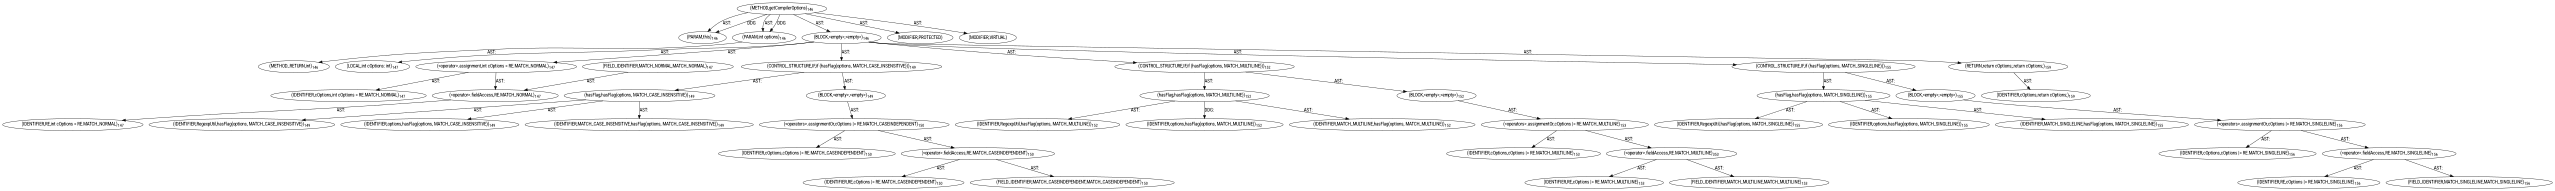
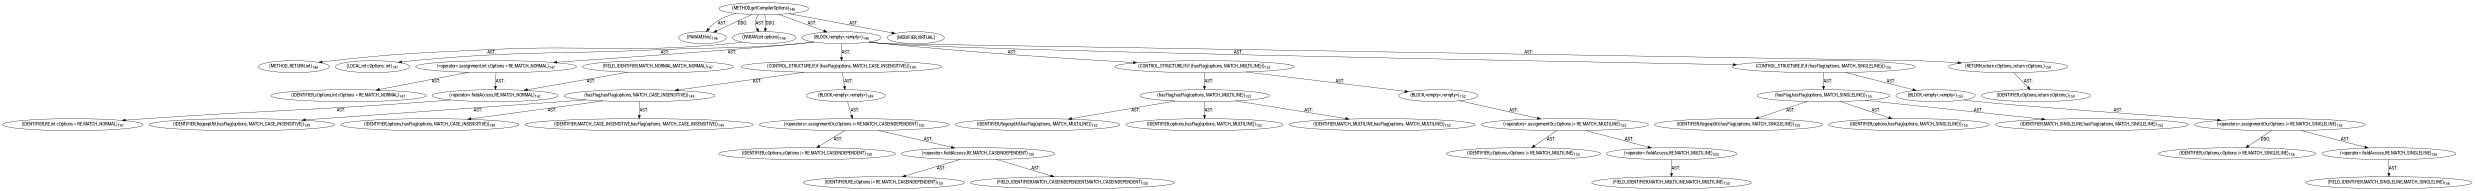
(920, 38) -> none
(1210, 110) -> (1210, 110)
(2266, 139) -> (2266, 139)
(1594, 183) -> none
(2309, 183) -> none
